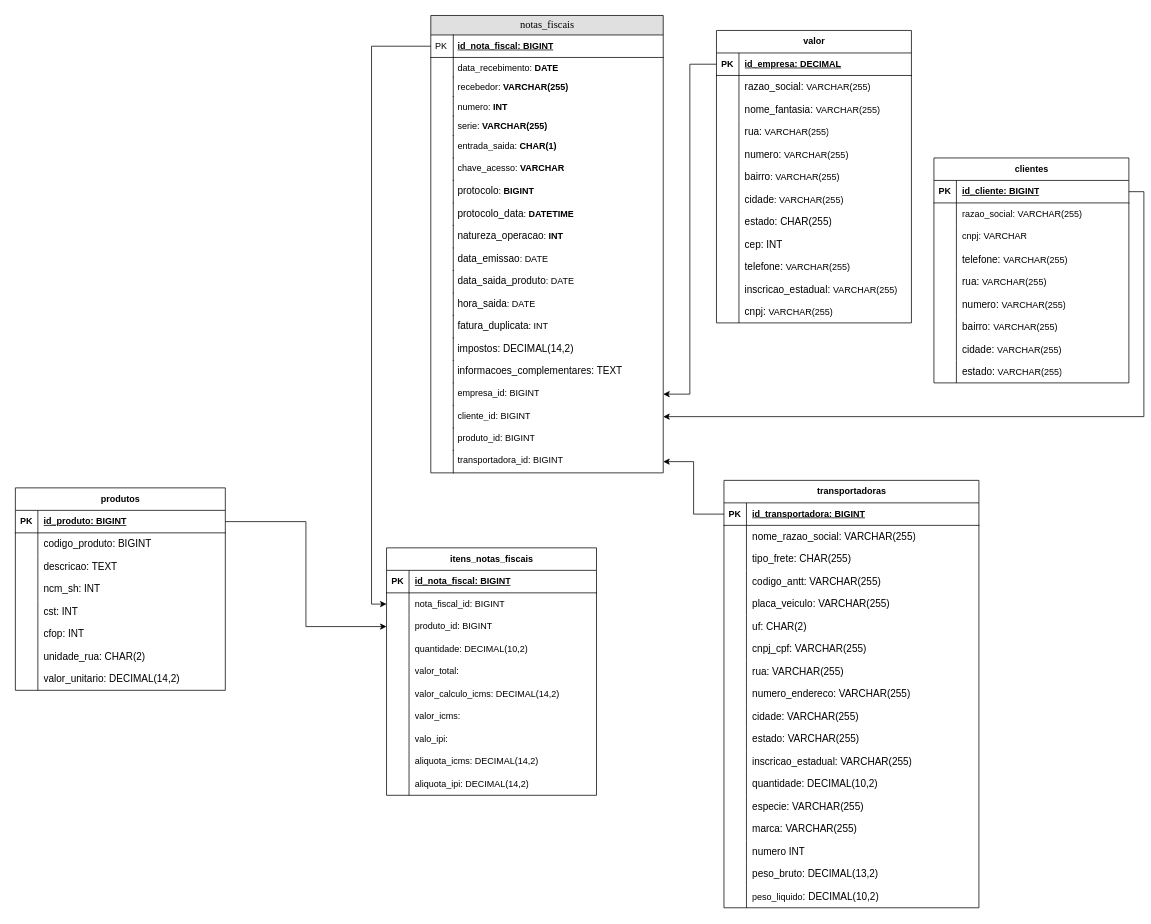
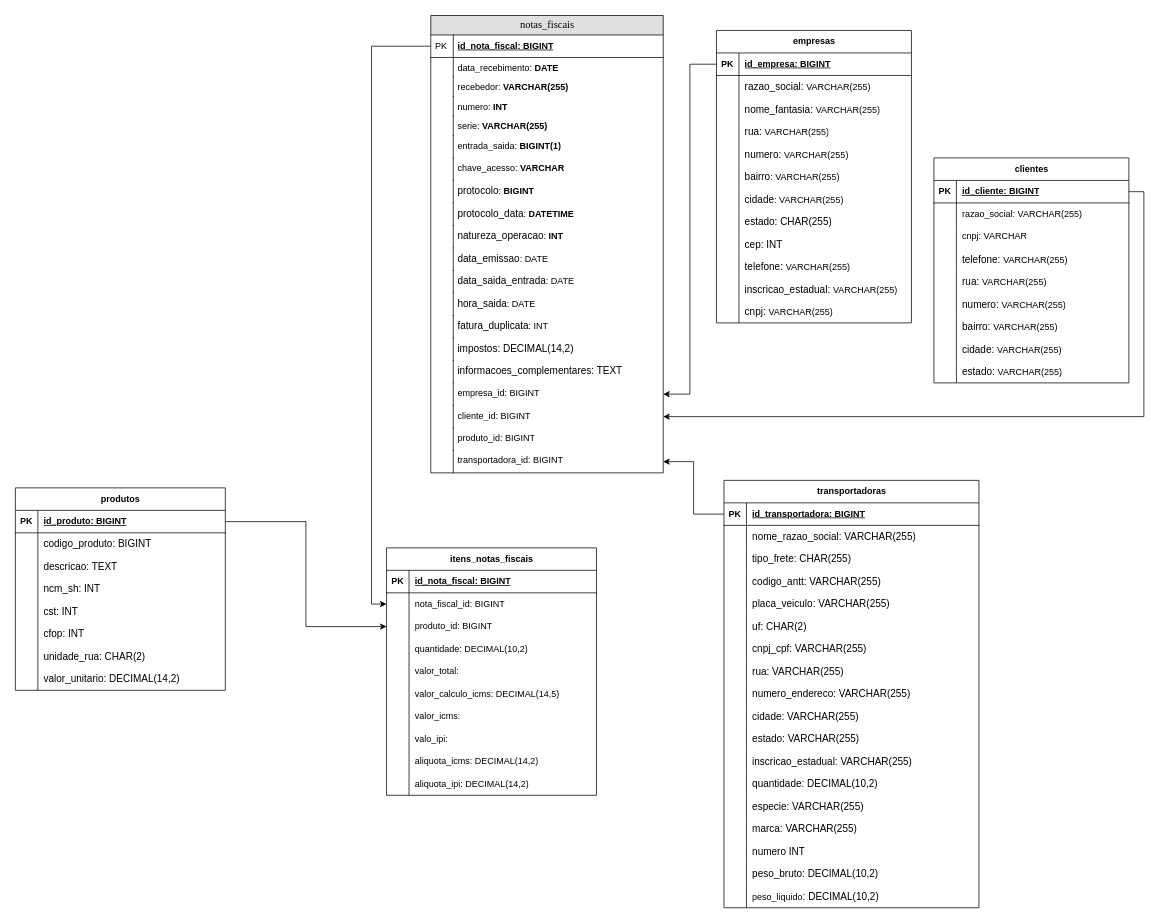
(815, 42) -> (815, 42)
(789, 64) -> (787, 64)
(510, 146) -> (515, 146)
(515, 281) -> (515, 281)
(490, 694) -> (490, 694)
(812, 874) -> (812, 874)
